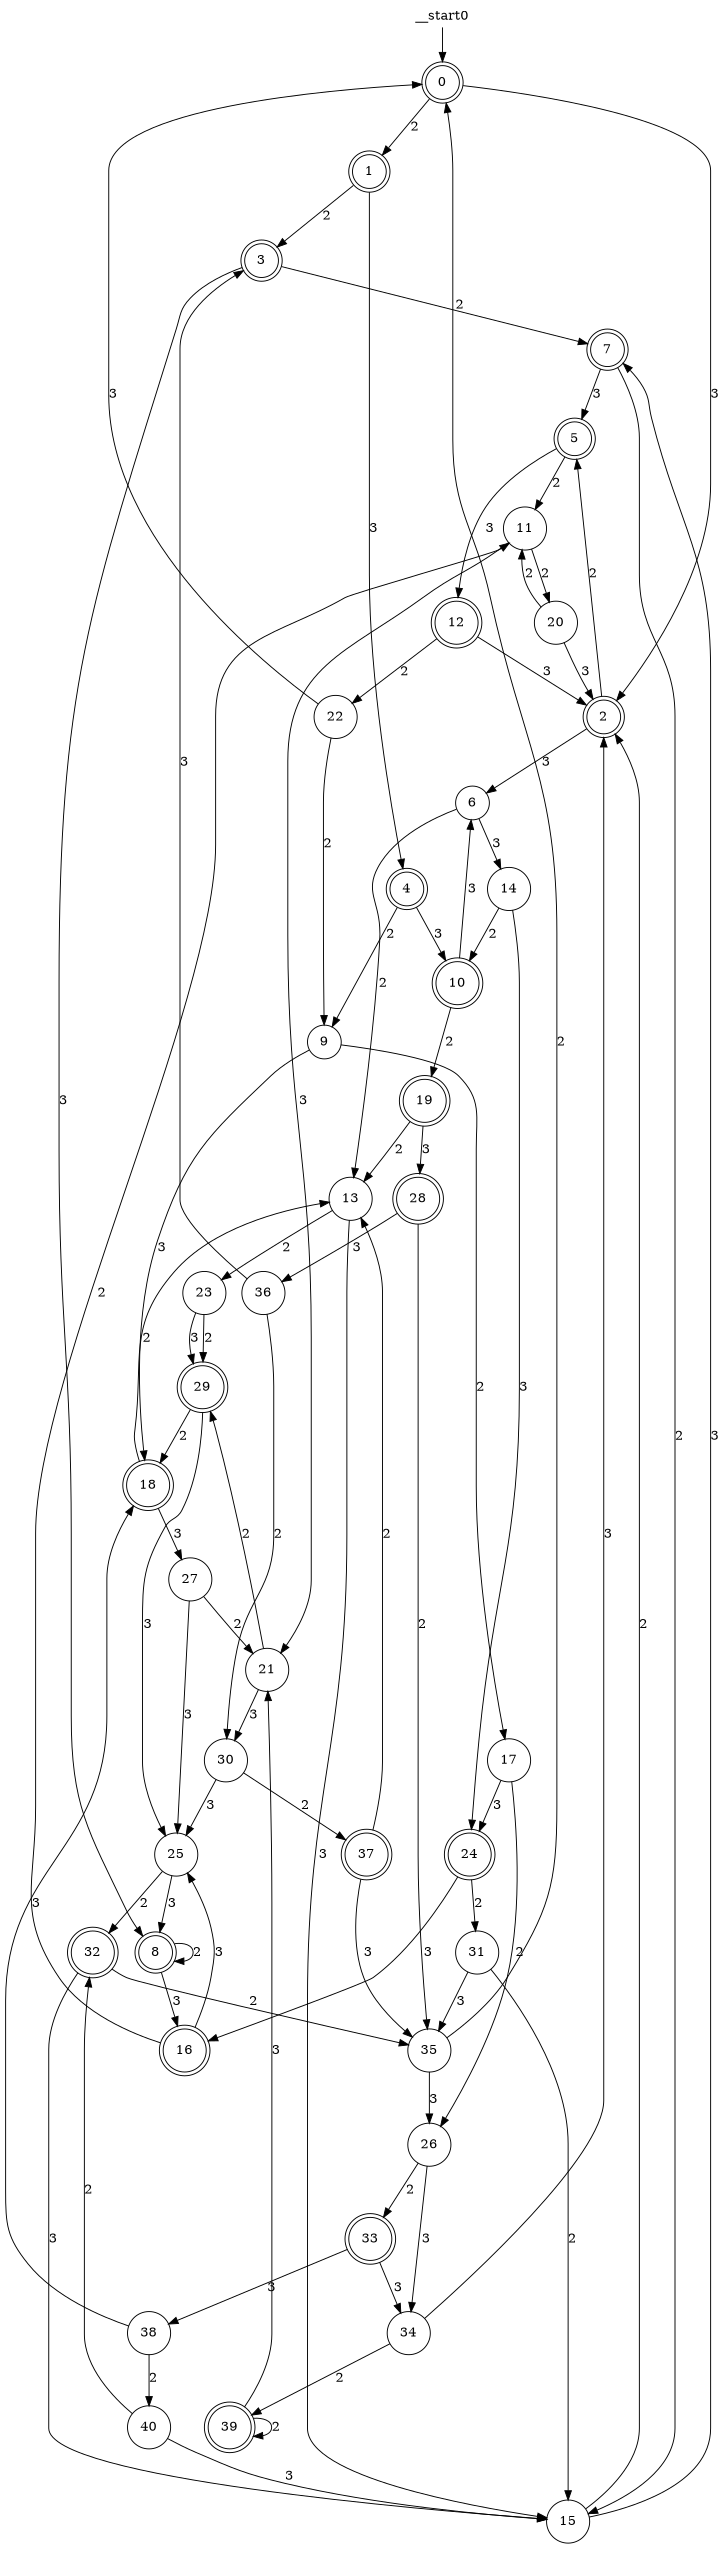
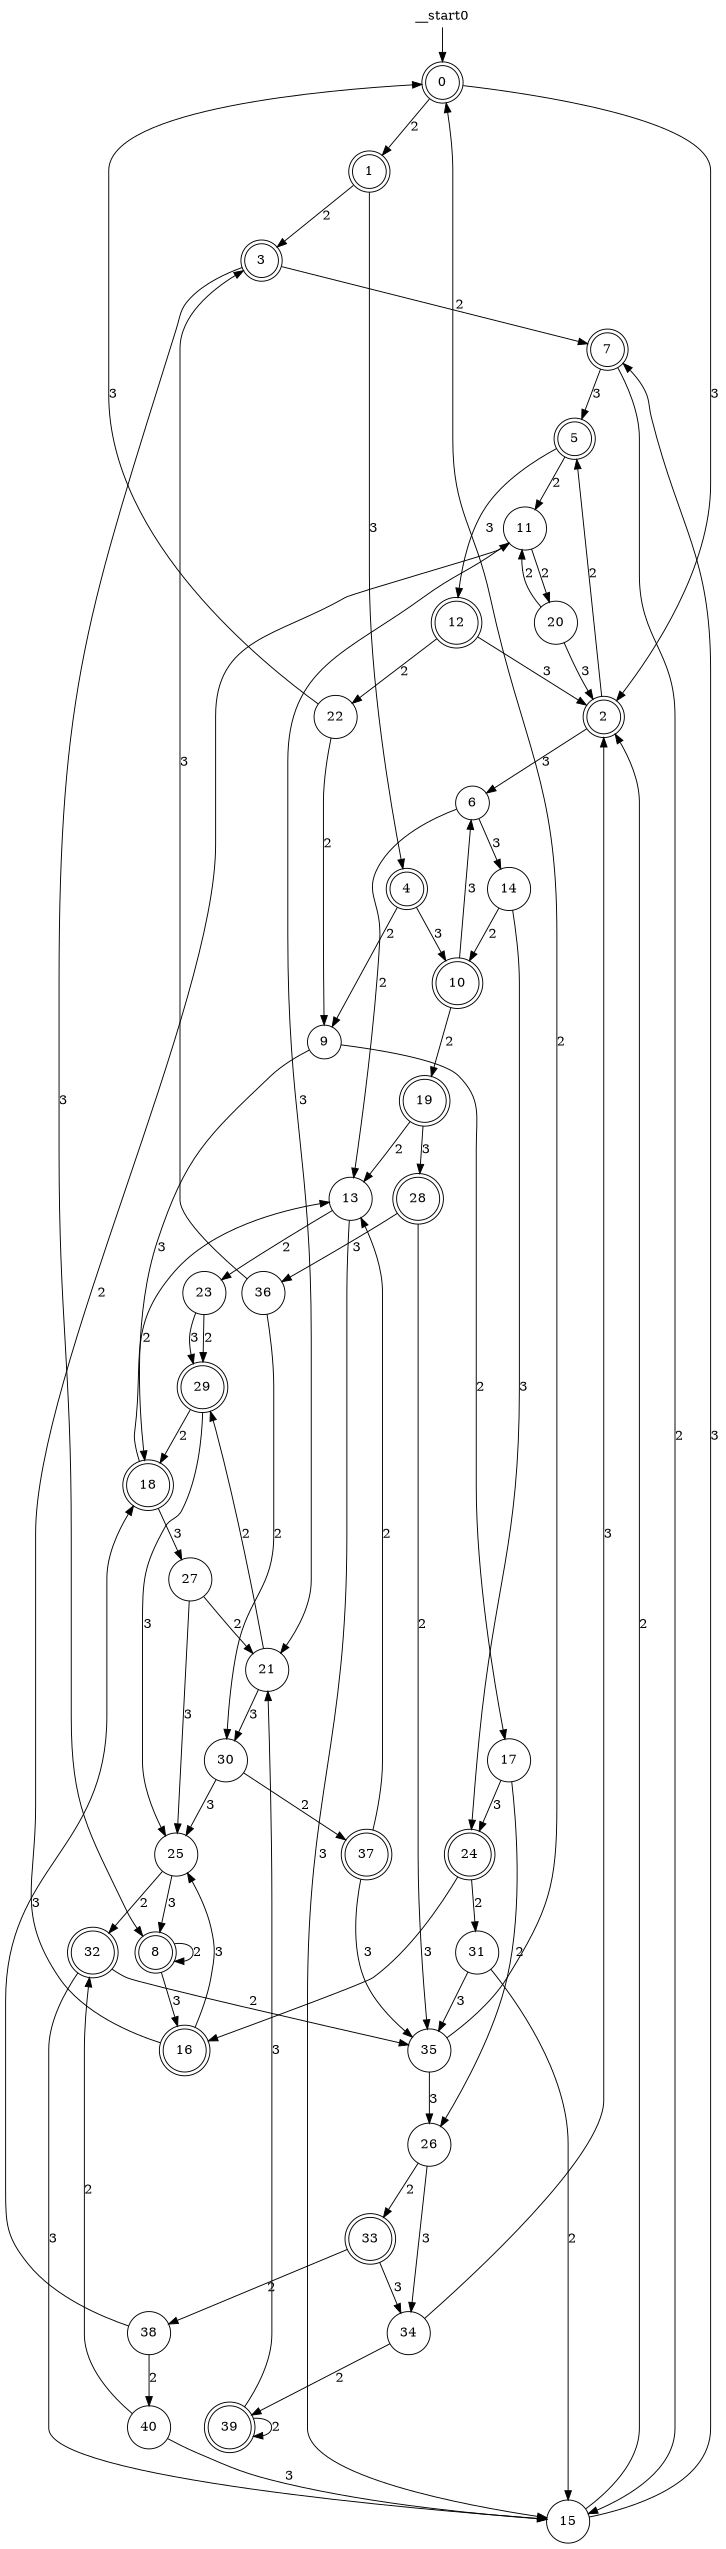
(272, 2288) -> (272, 2288)
